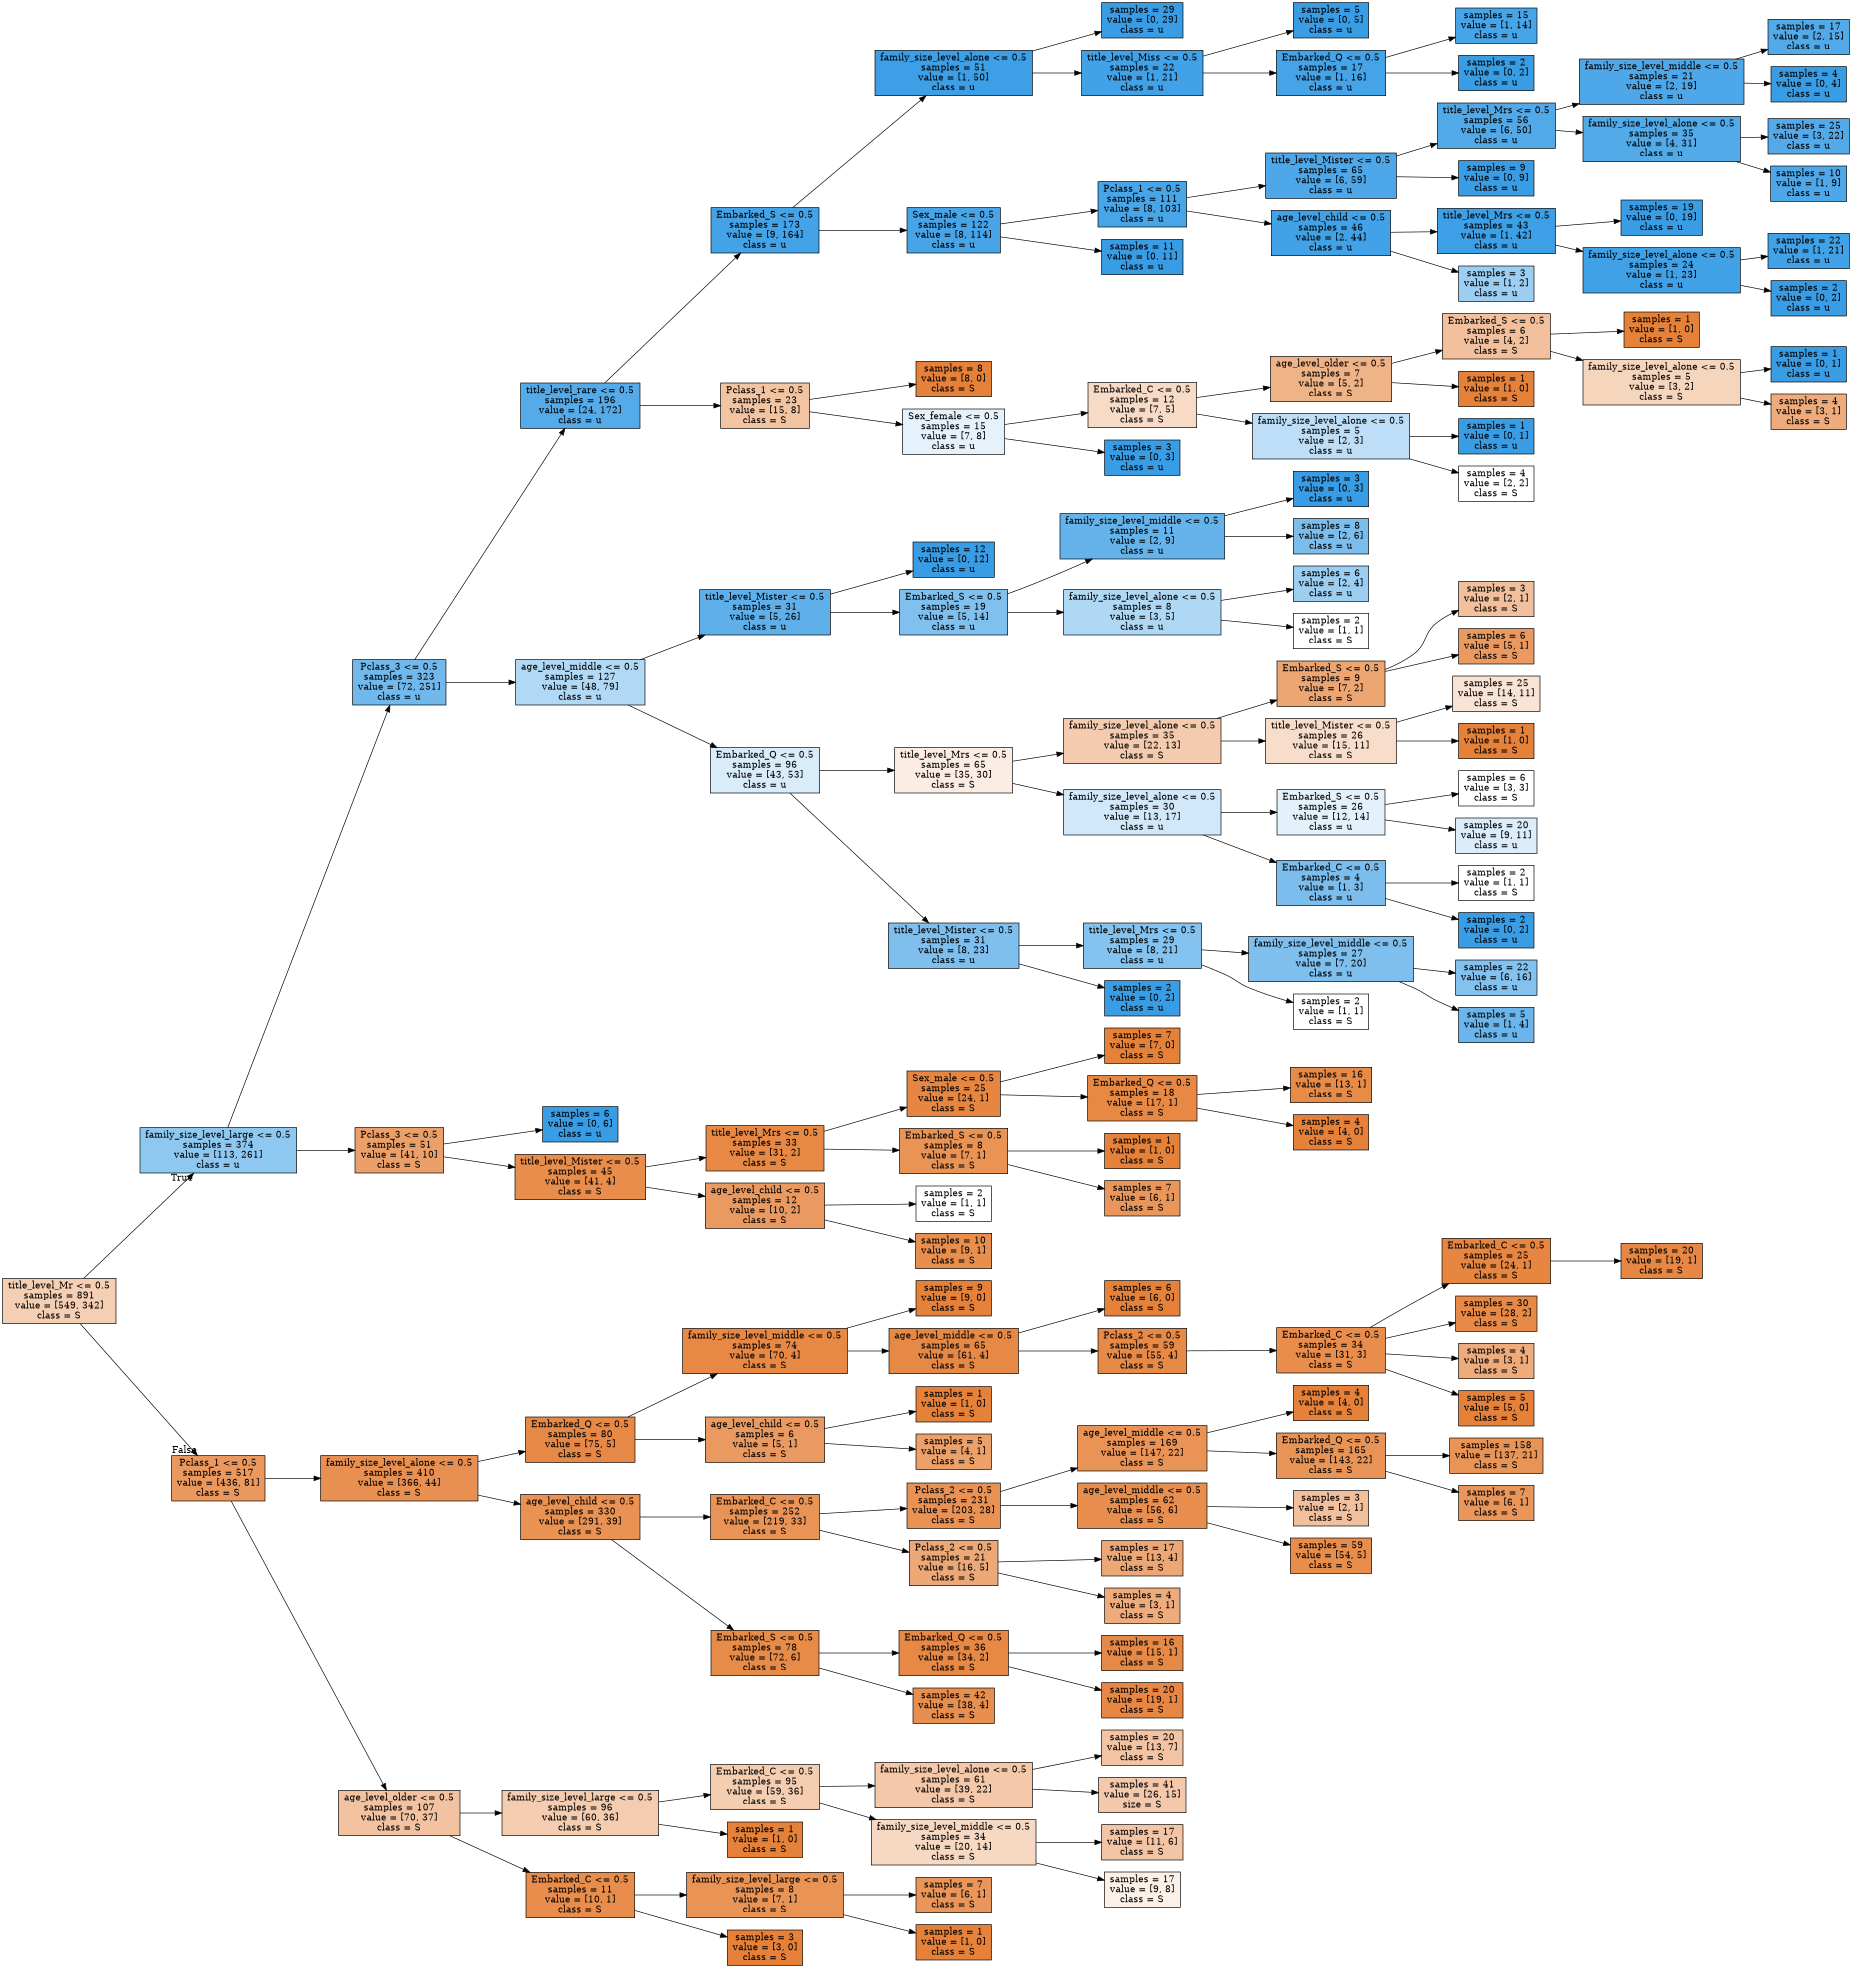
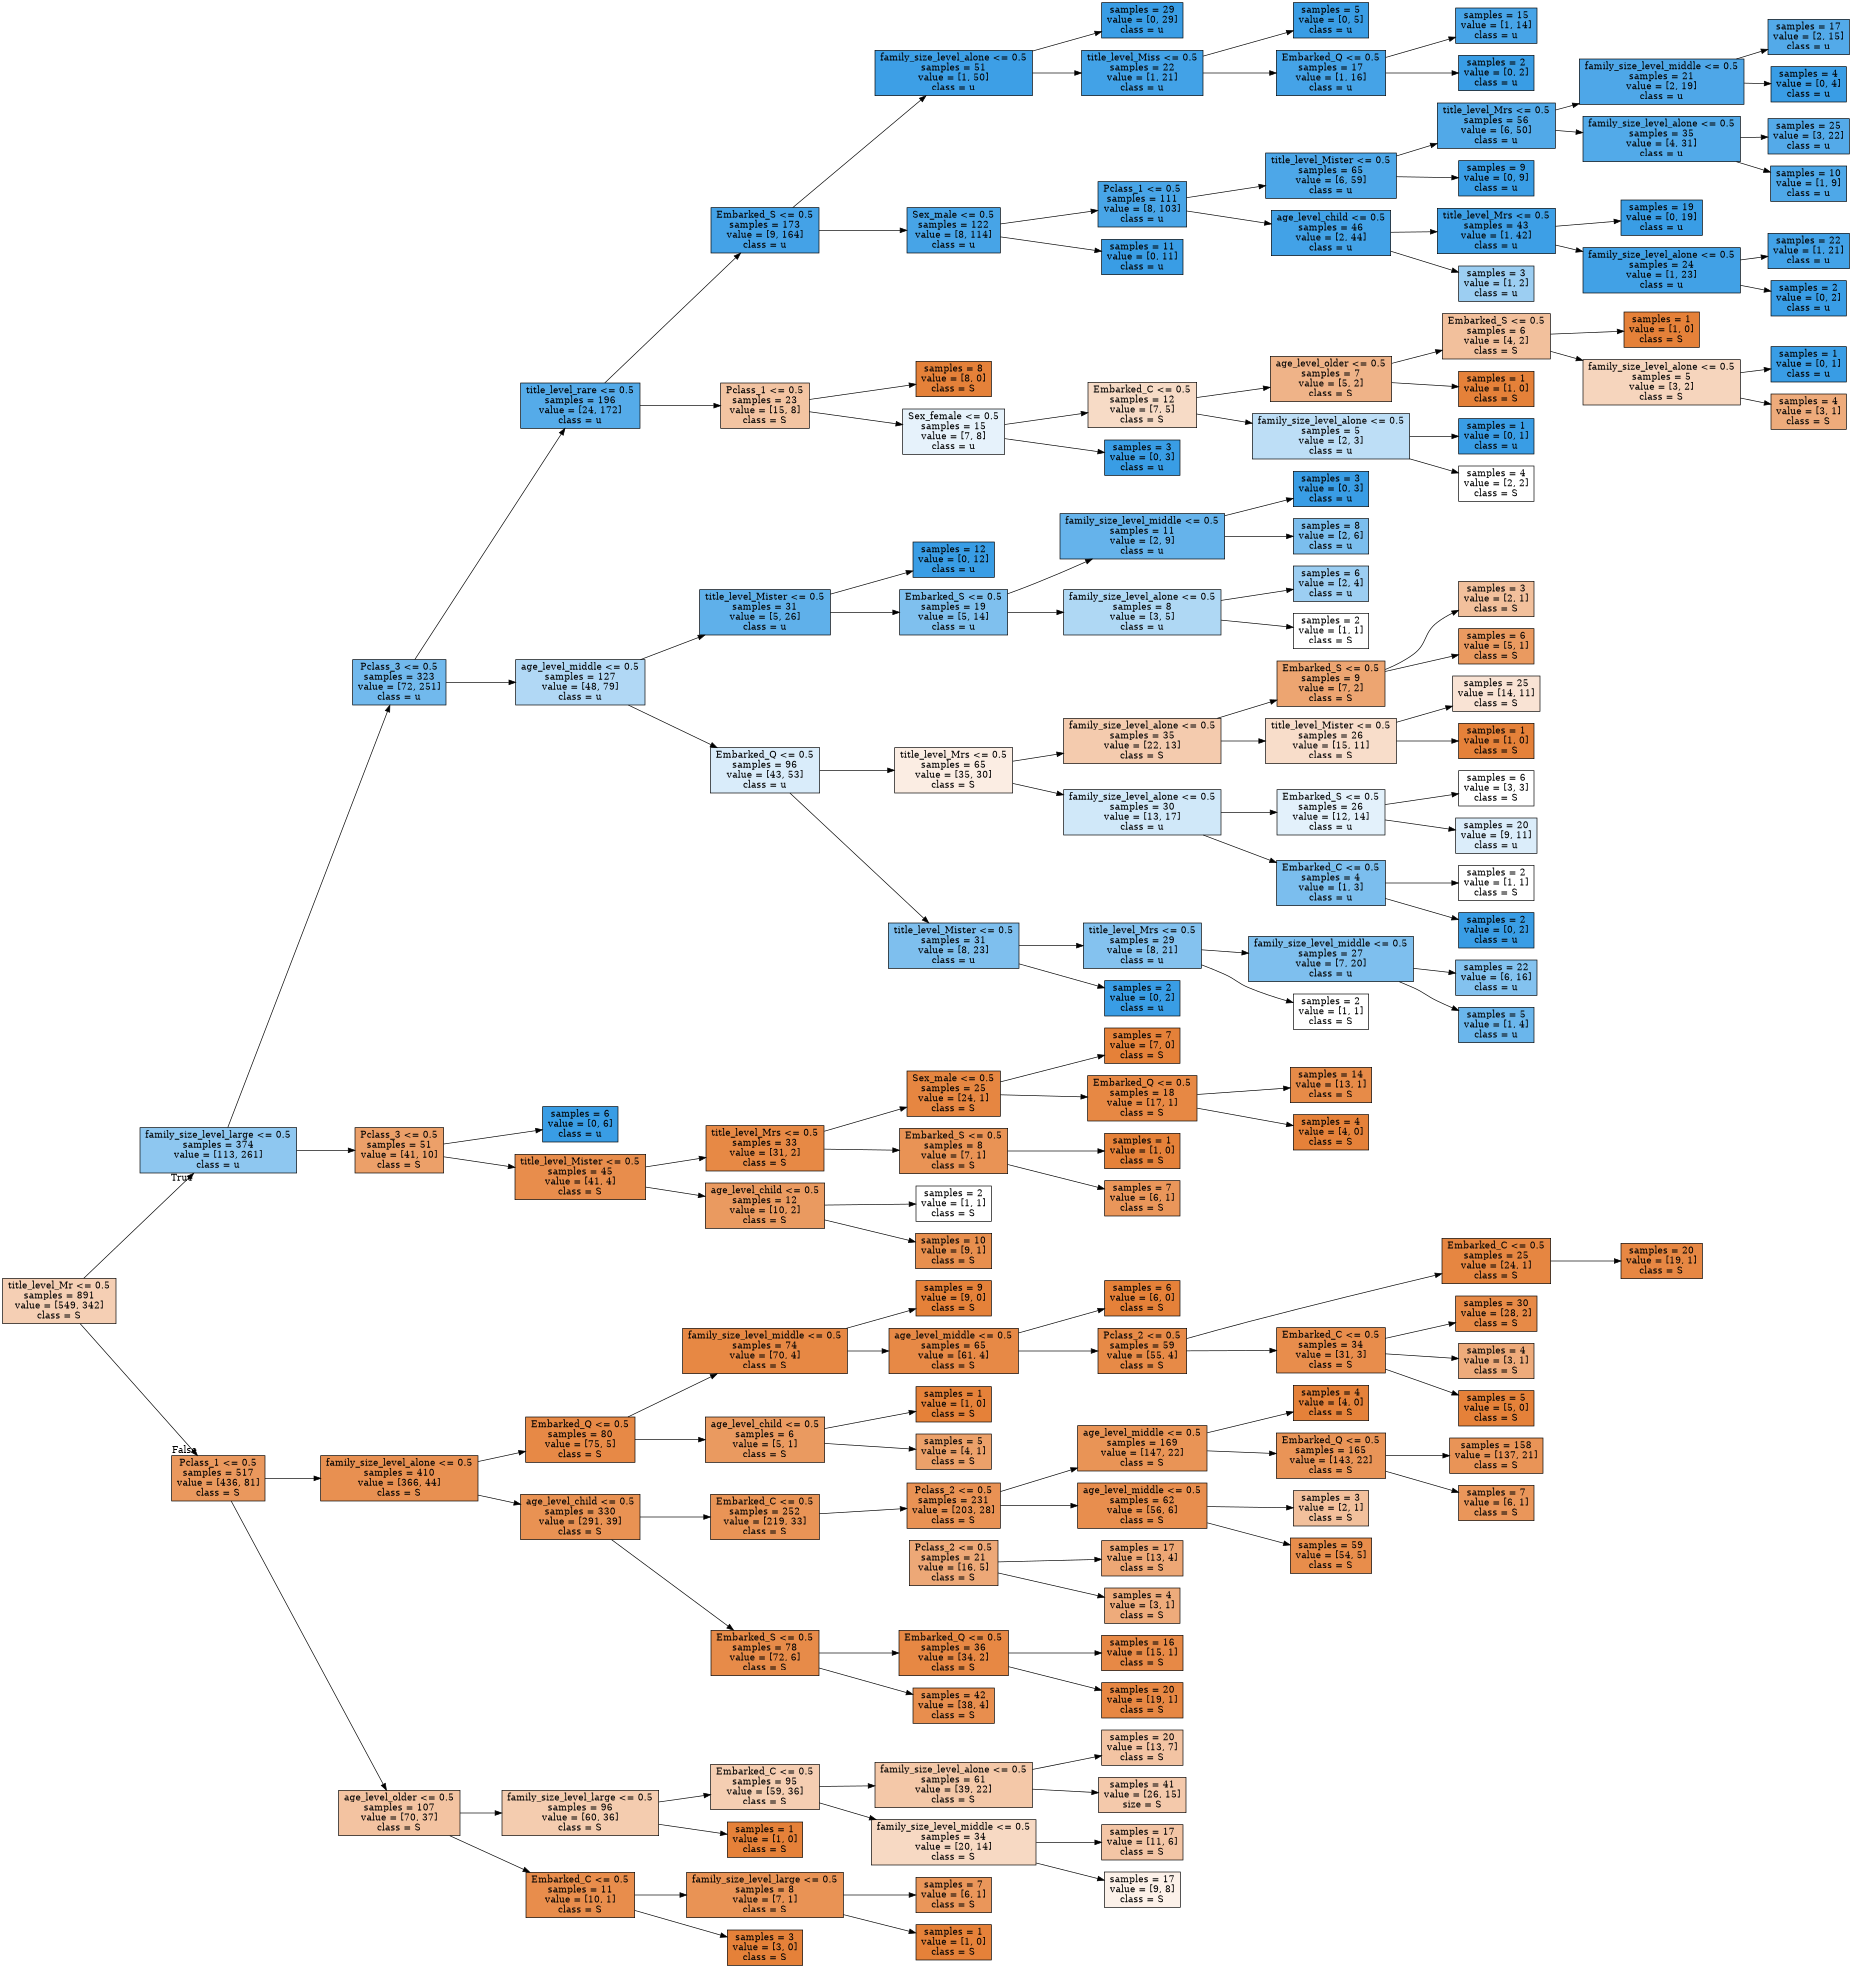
(1331, 1085) -> (1331, 1085)
(1406, 1307) -> (1311, 1306)
(861, 1540) -> none
